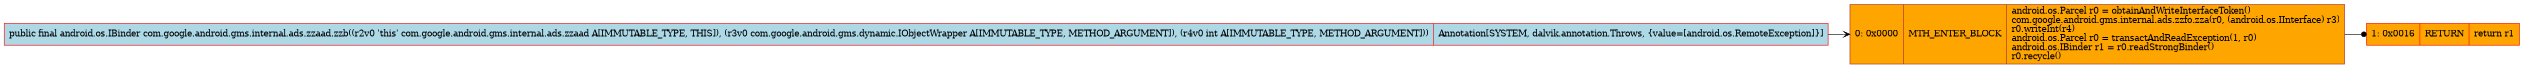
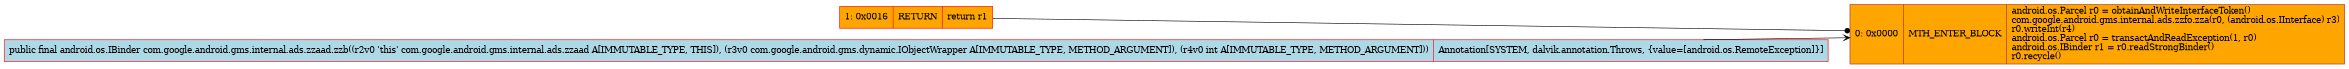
(2353, 34) -> (1419, 25)
